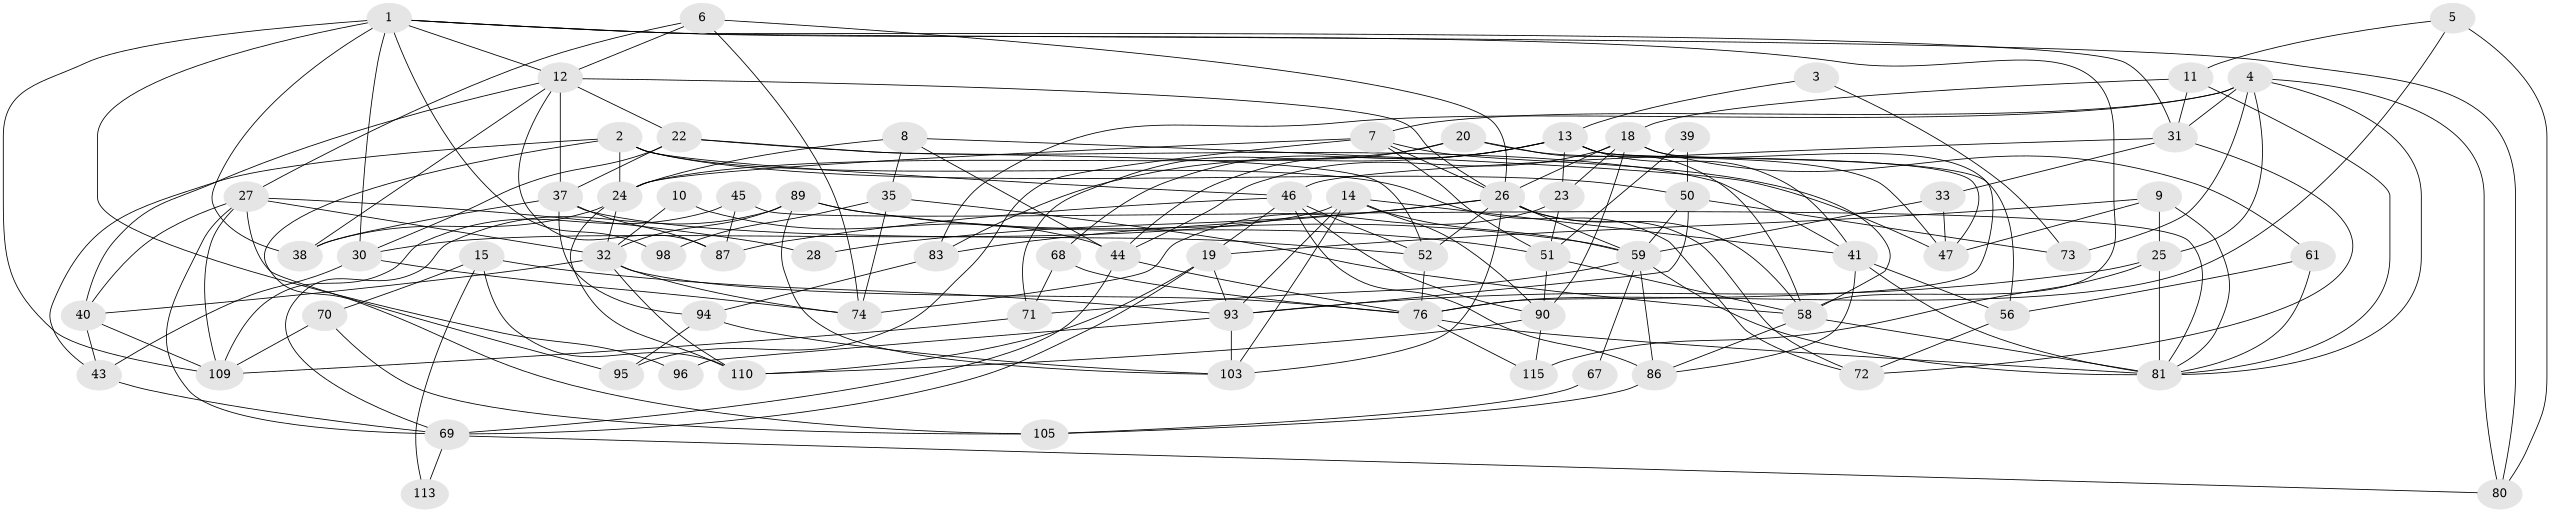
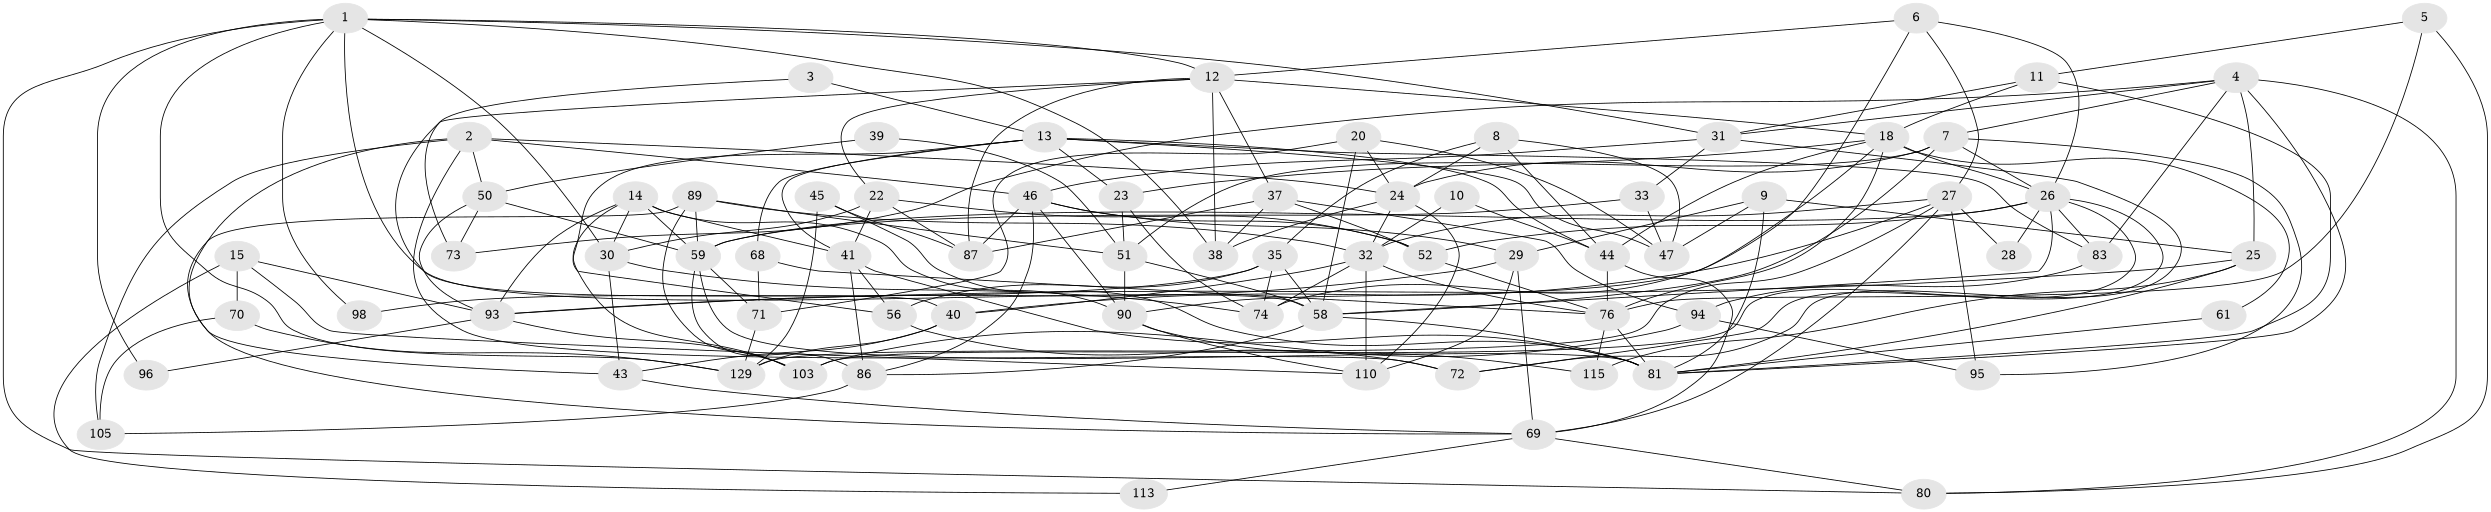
(1046, 90) -> (1613, 110)
(614, 170) -> (924, 226)
(1209, 256) -> (1516, 256)
(2167, 286) -> (1085, 286)
(220, 375) -> (741, 375)
(1595, 375) -> none
